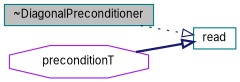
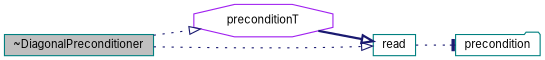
none -> (171, 33)
none -> (498, 45)
